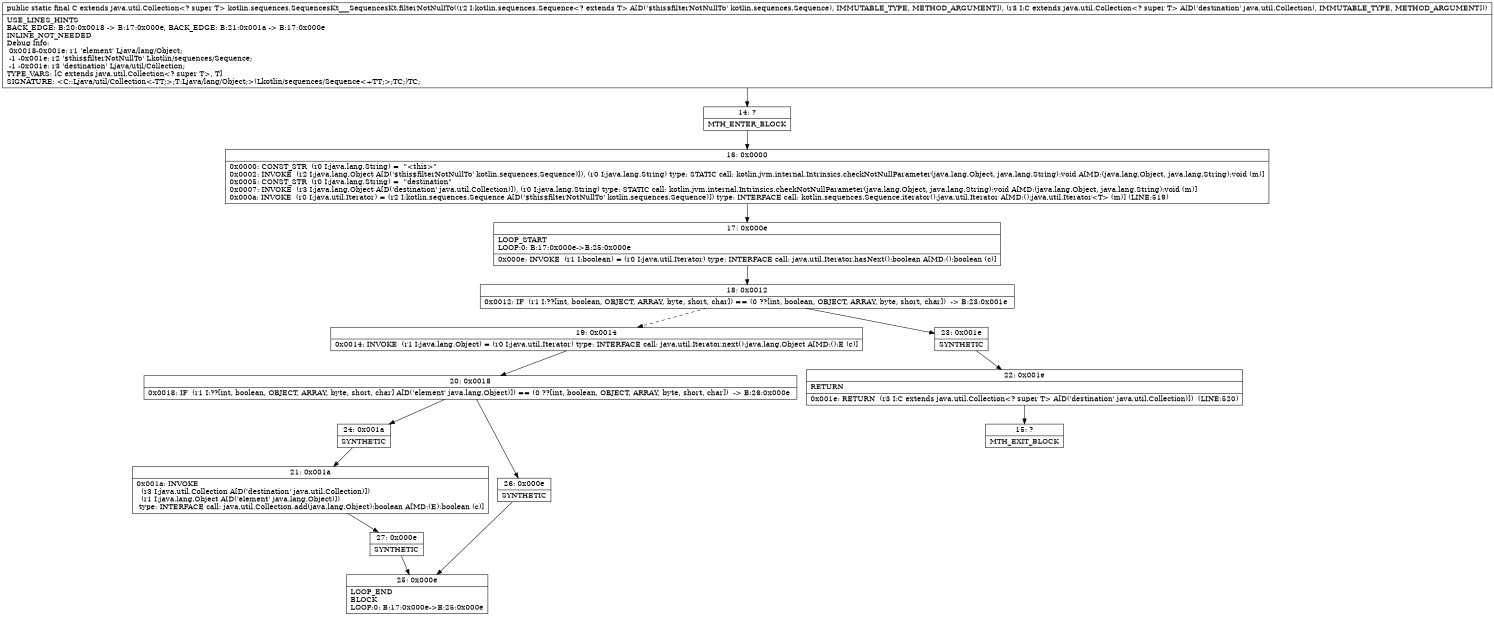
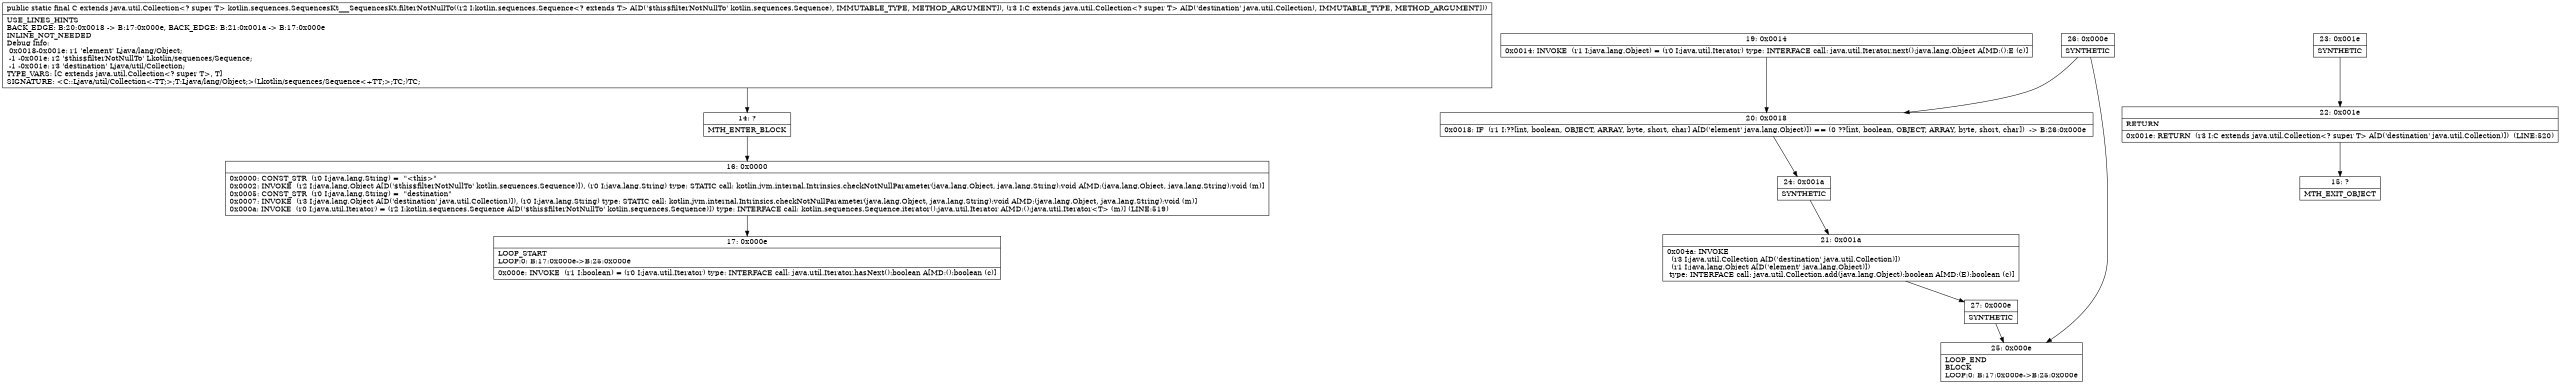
(747, 296) -> none
(496, 436) -> (1999, 99)
(1024, 442) -> (2340, 194)
(170, 484) -> (1700, 252)
